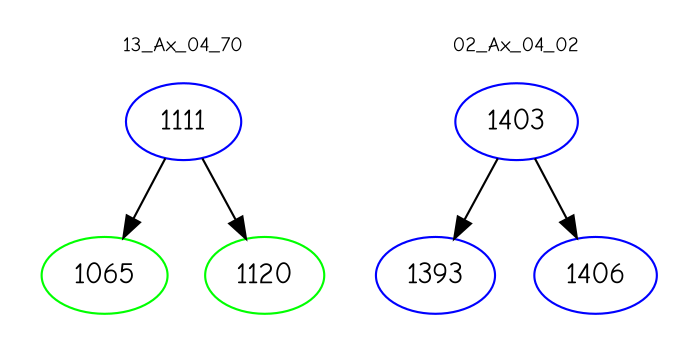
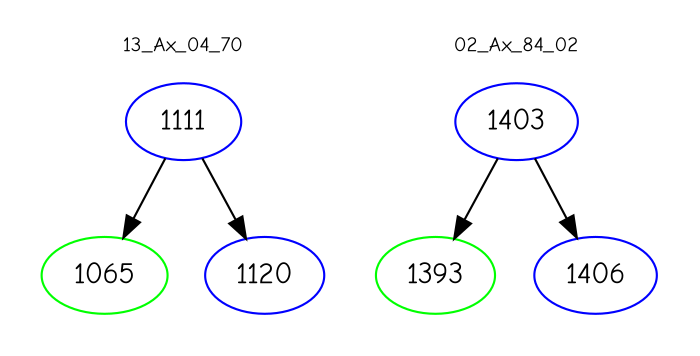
(517, 46) -> (517, 46)
(265, 275) -> (265, 275)
(435, 275) -> (435, 275)
